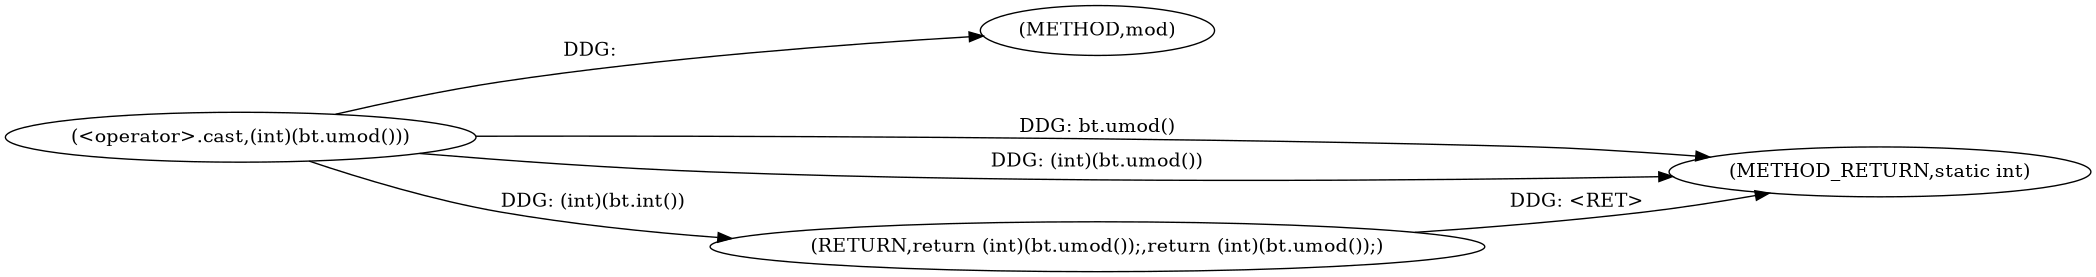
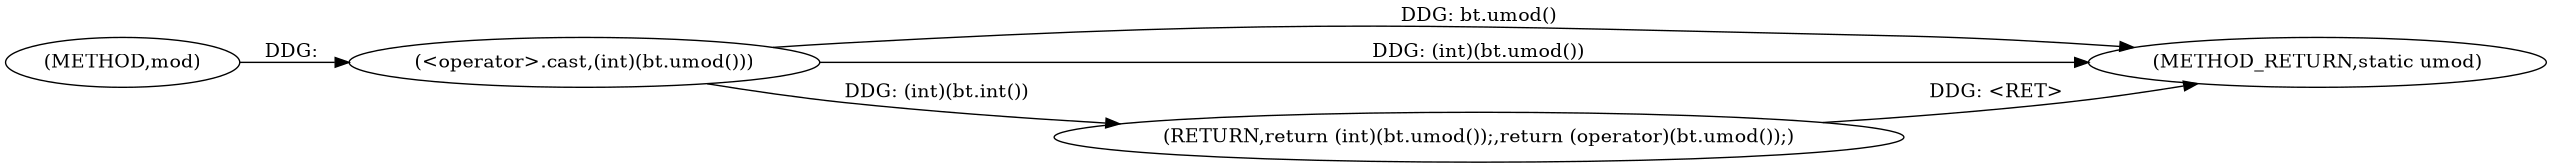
(651, 63) -> (287, 62)
(1880, 172) -> (2317, 62)
(1097, 247) -> (1479, 137)
